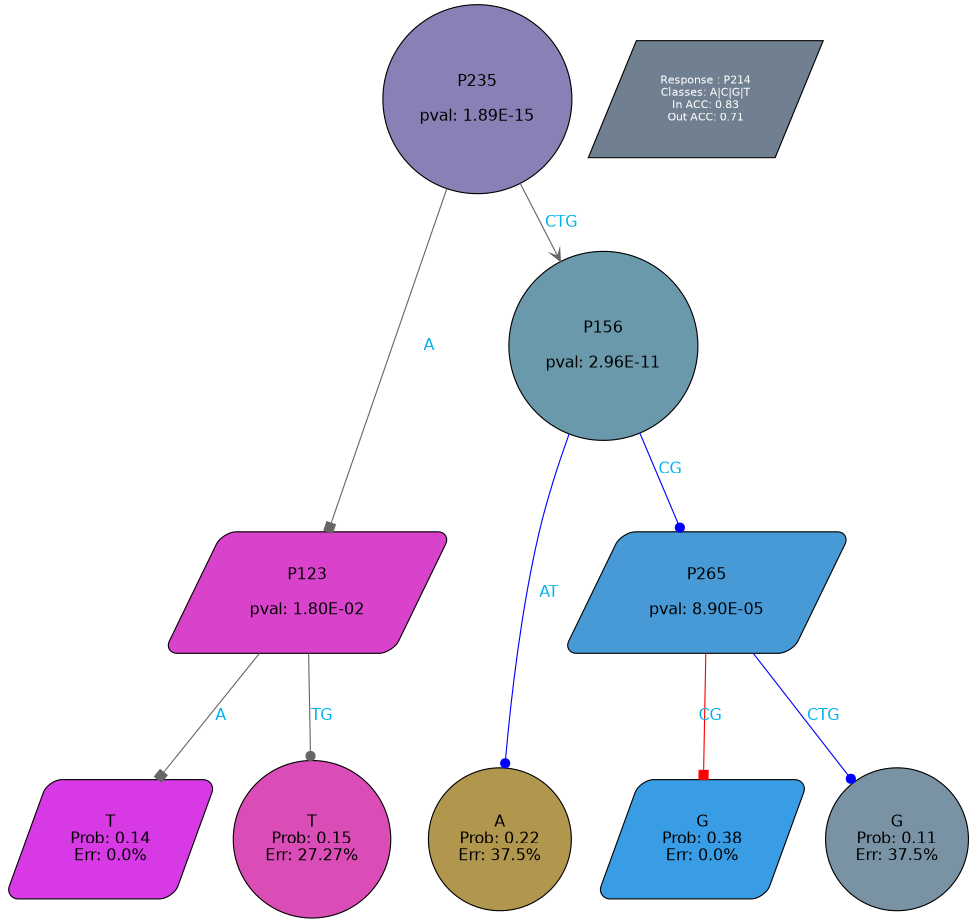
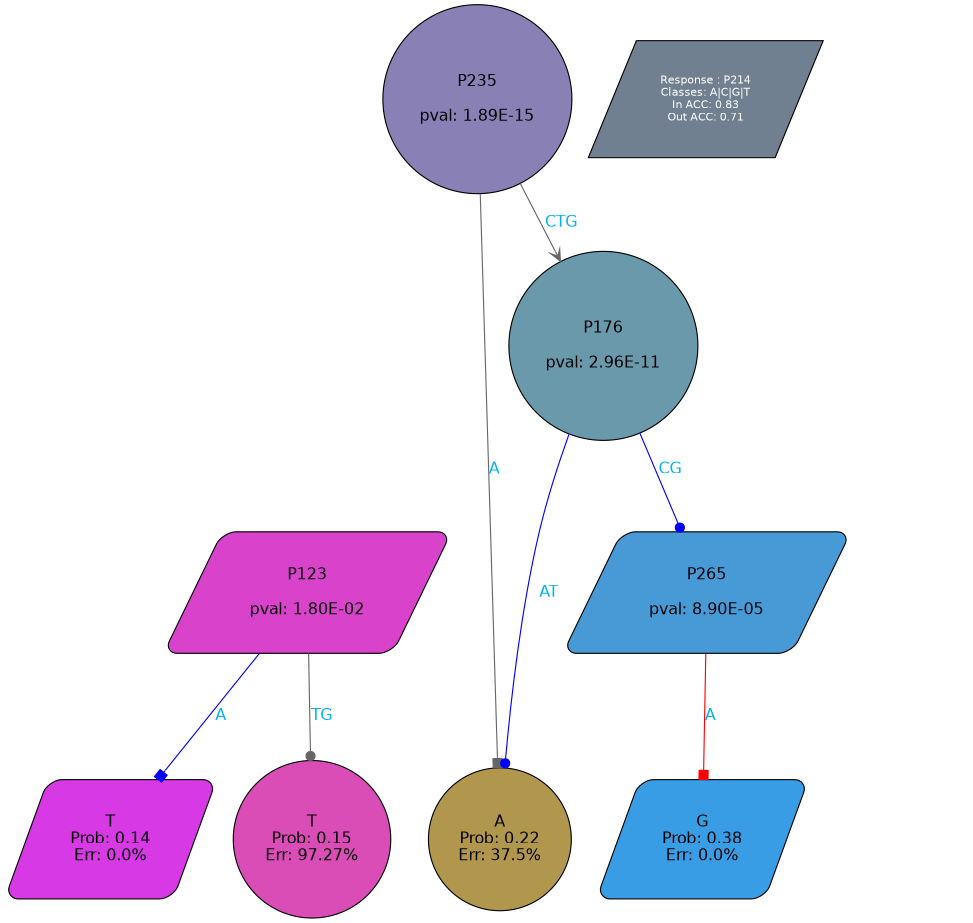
(603, 346) -> (603, 346)
(389, 355) -> (489, 475)
(212, 712) -> (212, 712)
(710, 716) -> (710, 716)
(312, 839) -> (312, 839)
(897, 839) -> none
